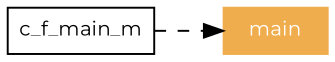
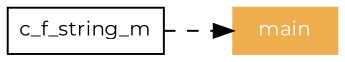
(81, 31) -> (86, 31)
